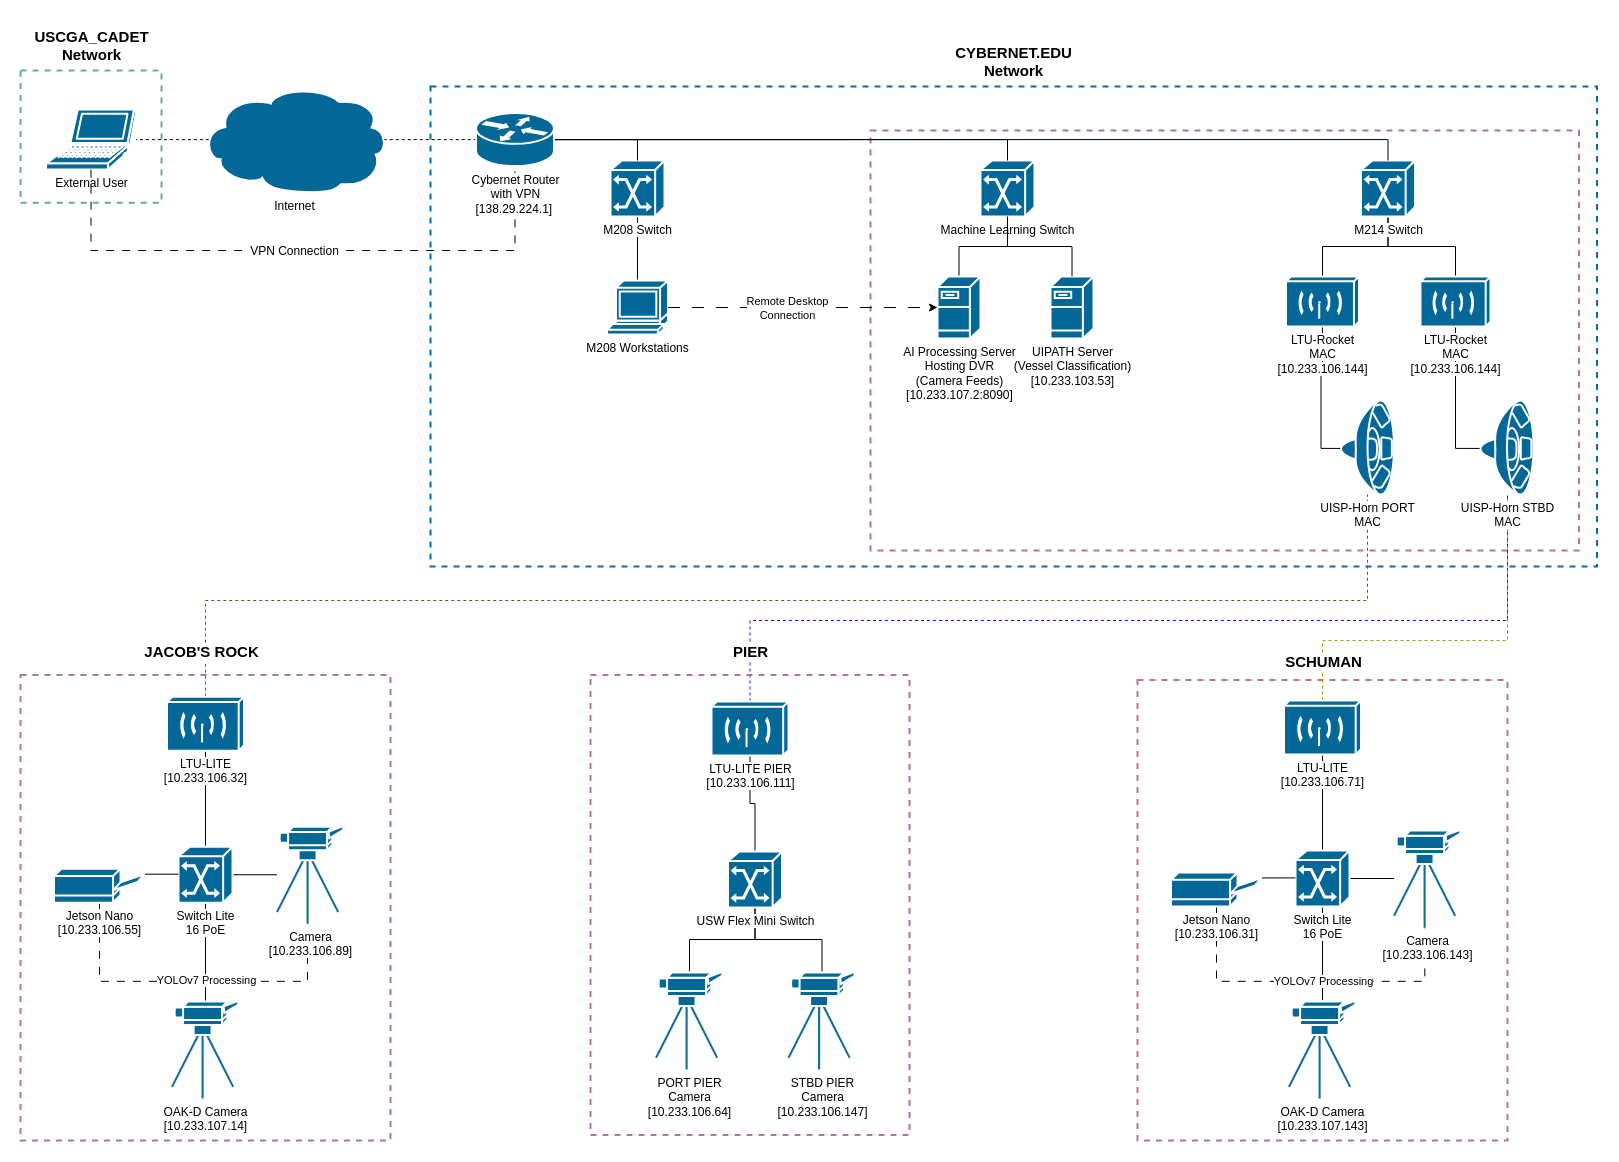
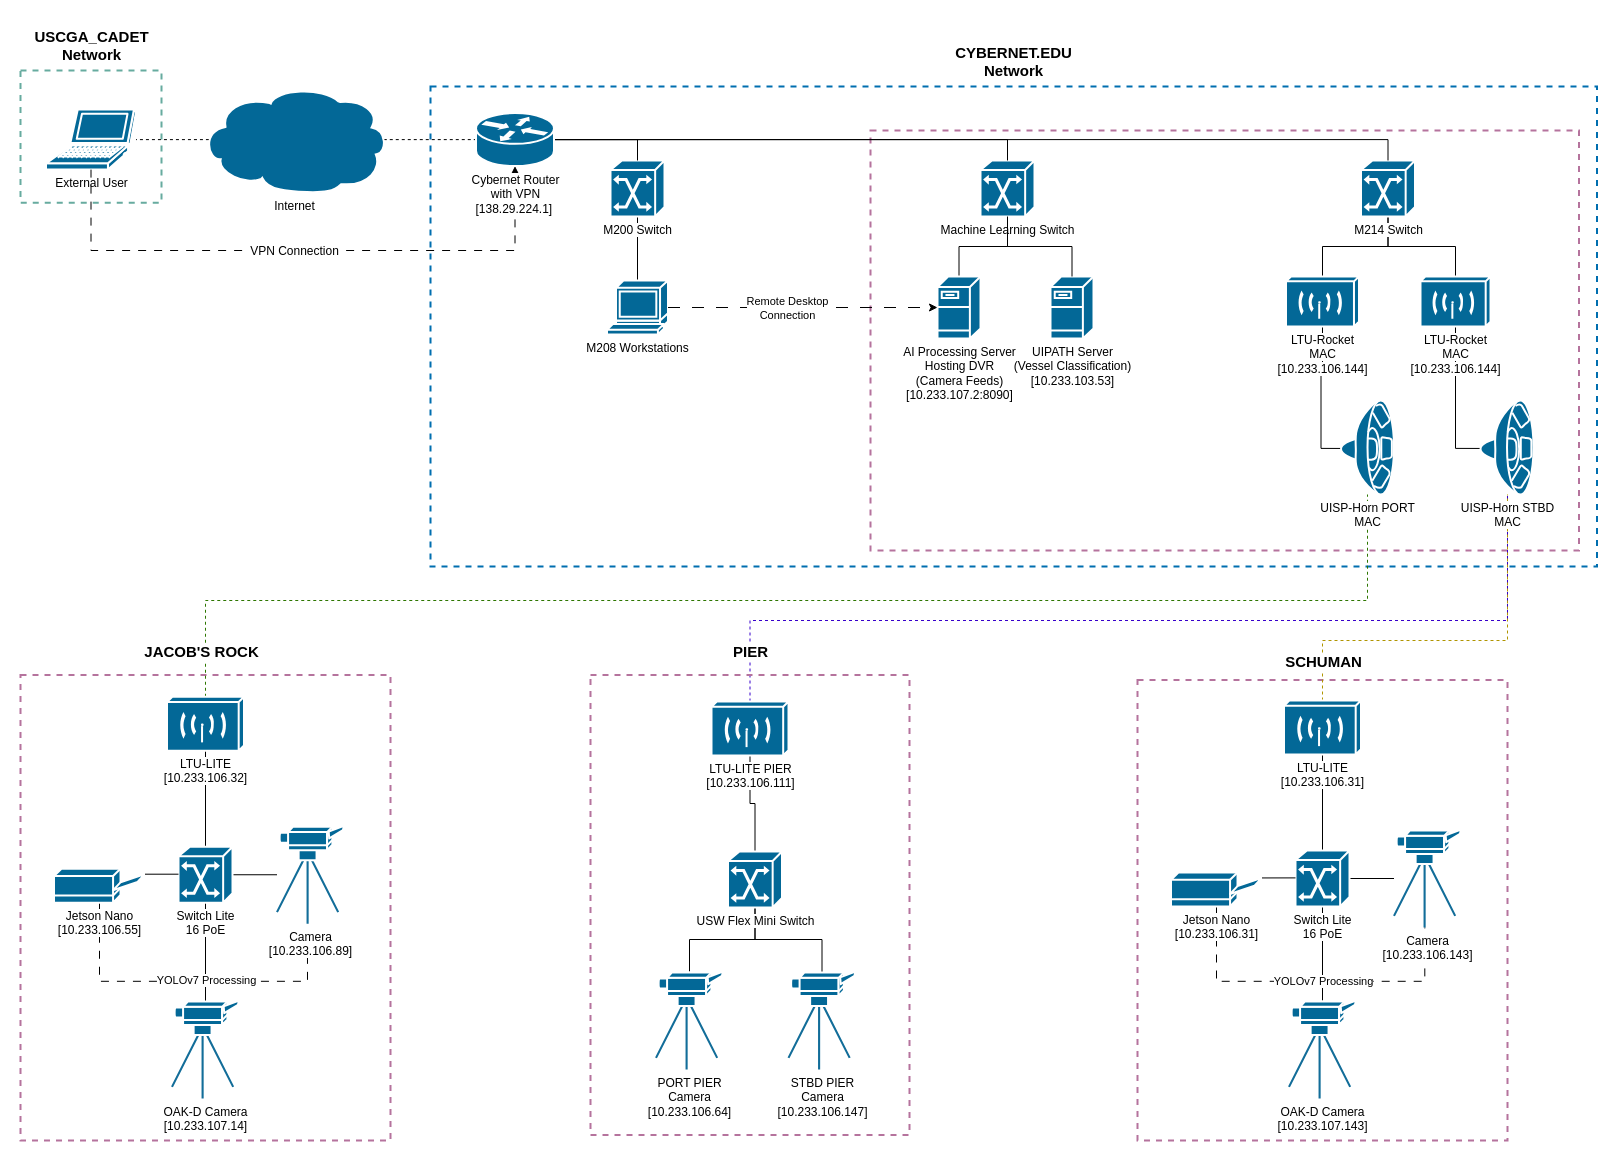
(515, 170) -> (515, 173)
(638, 231) -> (638, 231)
(1323, 776) -> (1323, 776)
